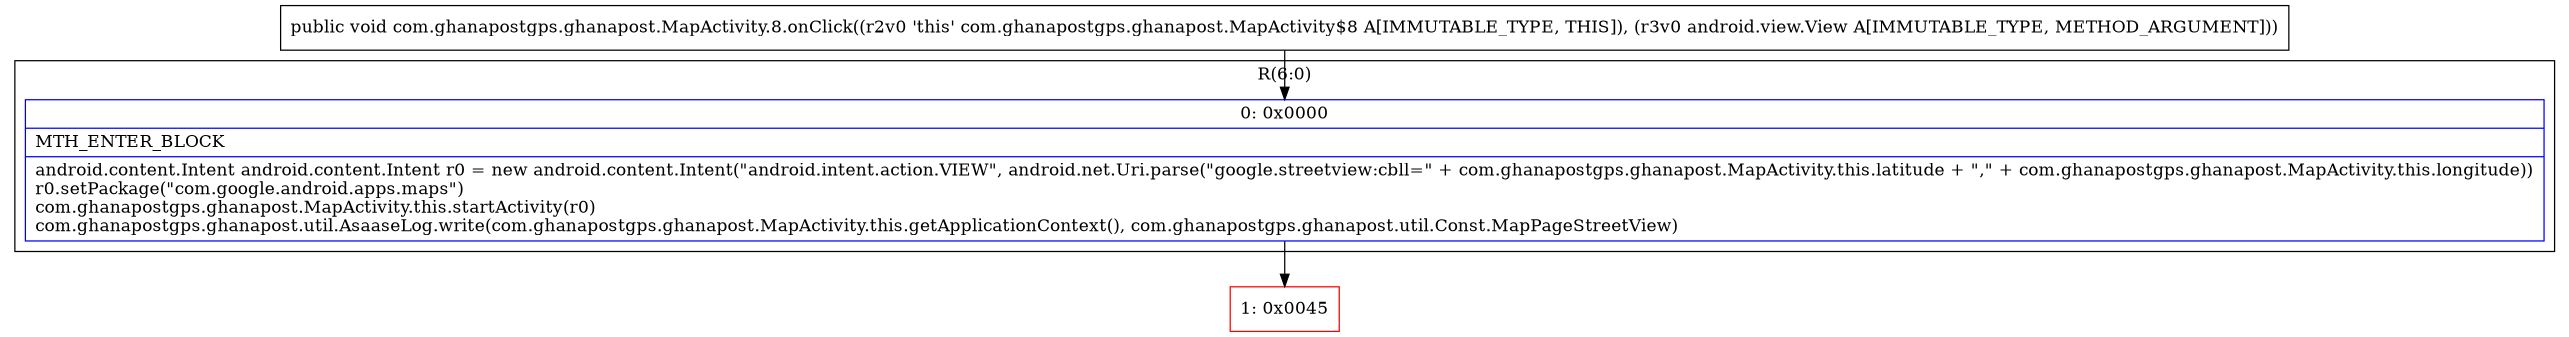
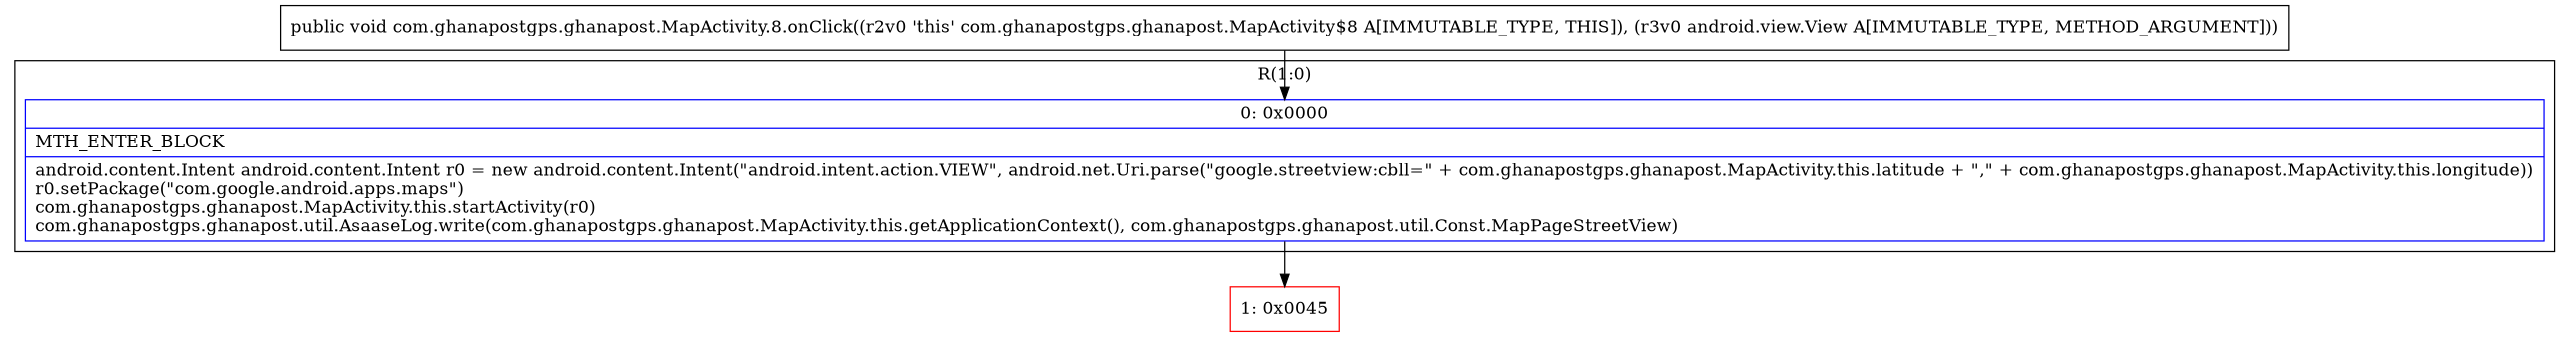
(1285, 75) -> (1285, 75)
